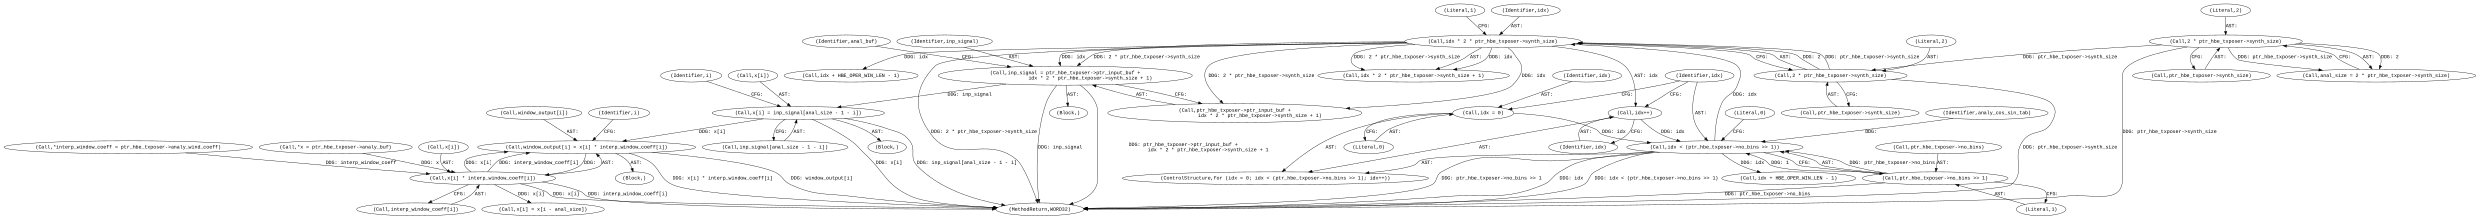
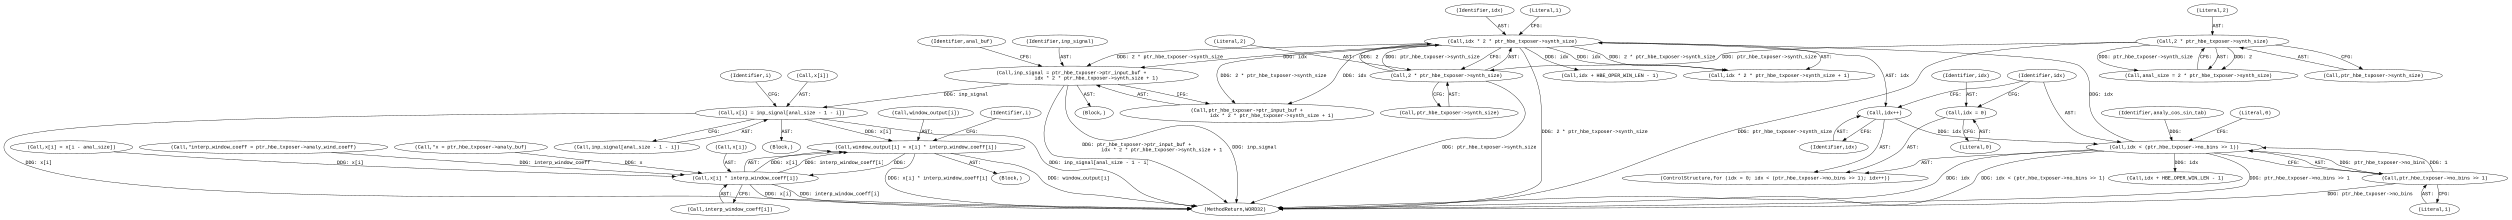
(1588, 126) -> none
(1939, 147) -> none
(511, 193) -> (393, 167)
